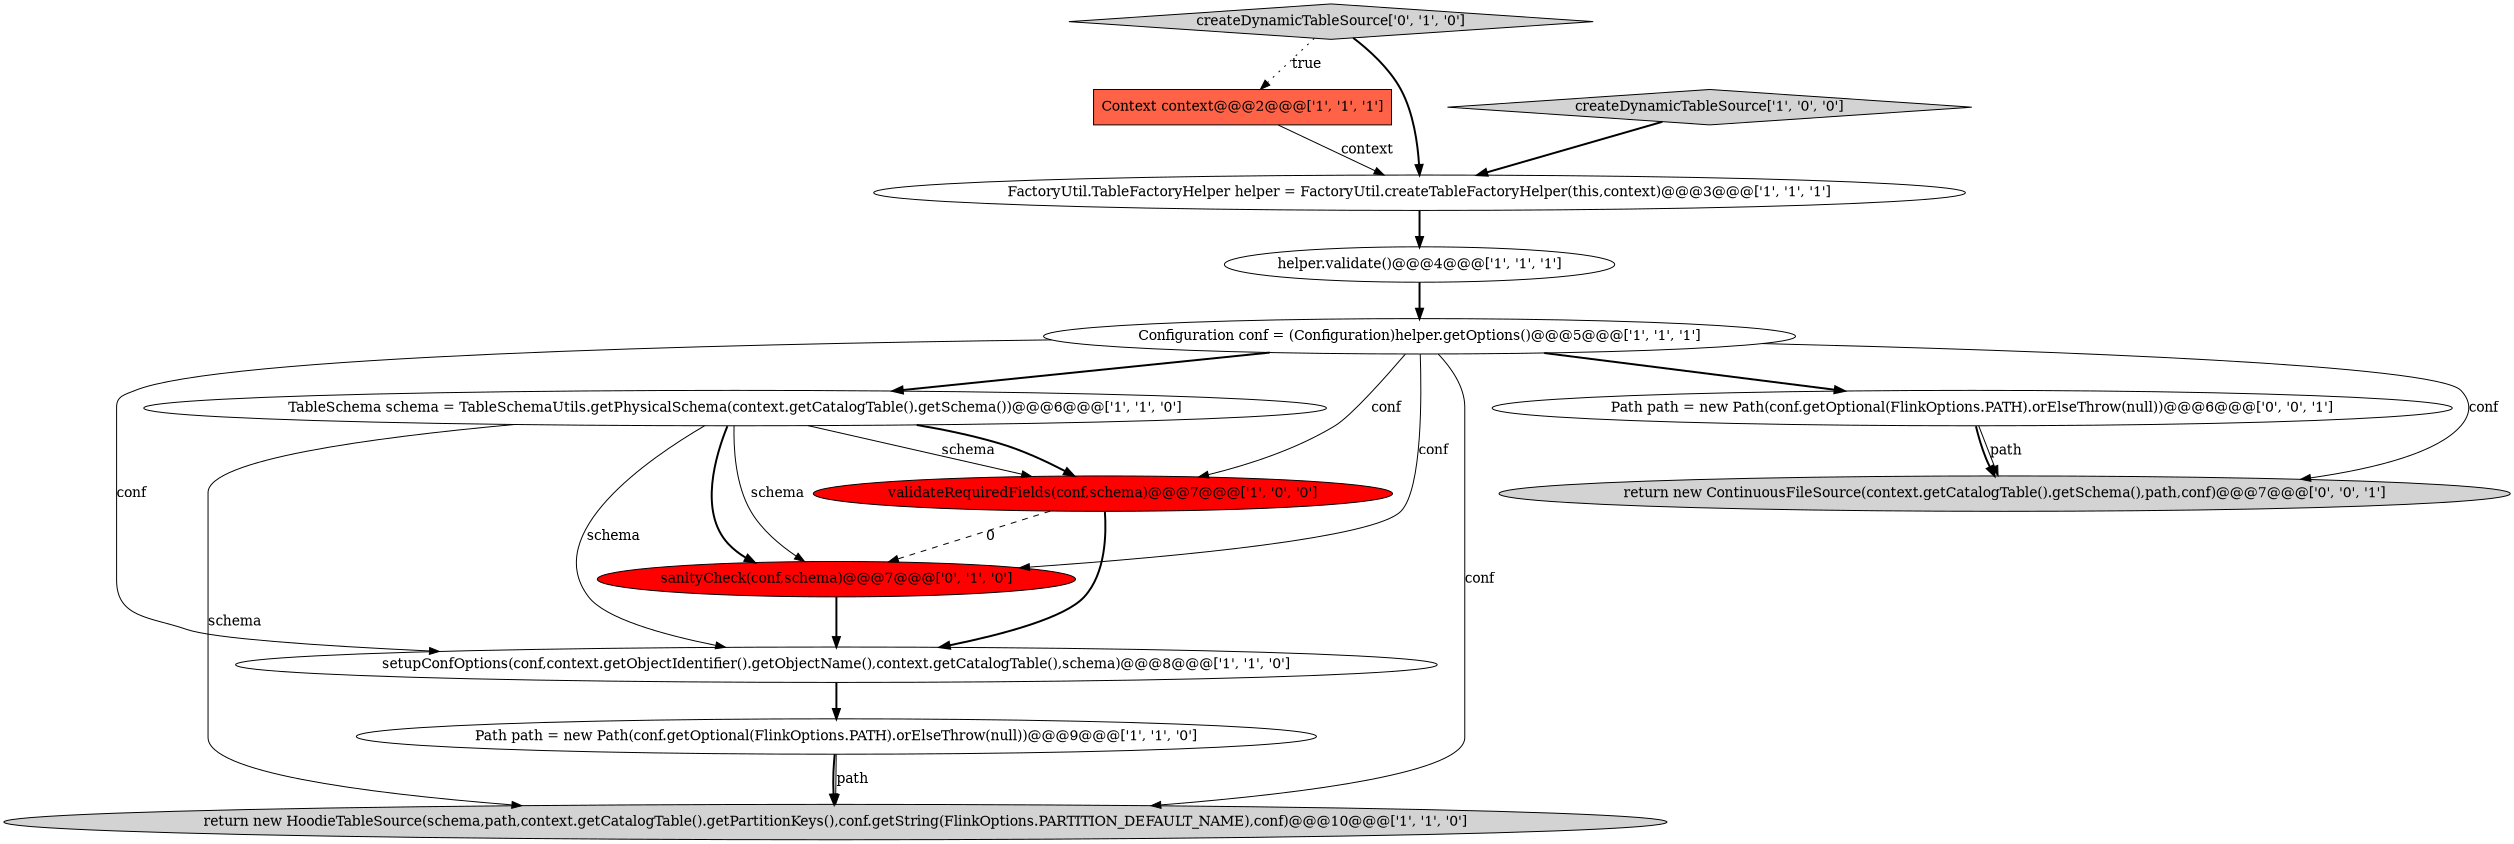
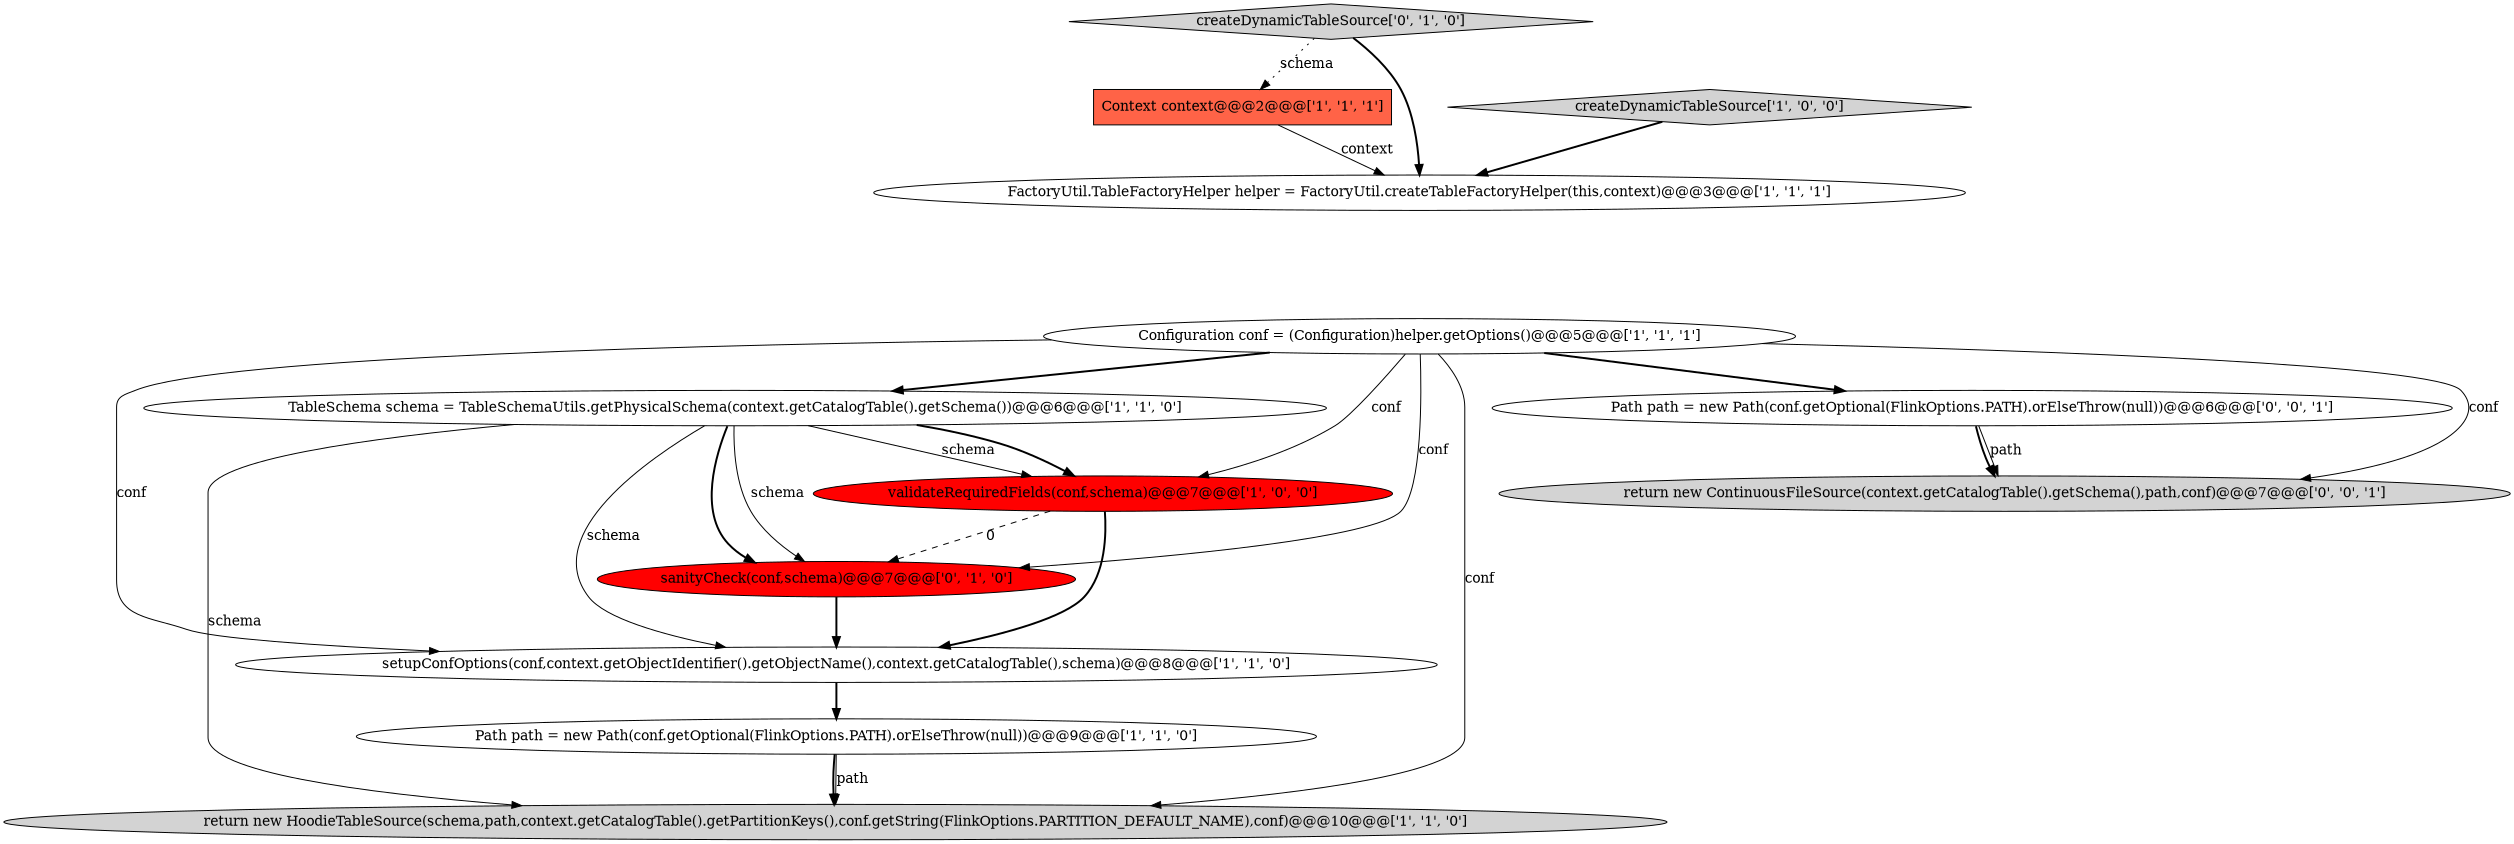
(1307, 64) -> (1307, 64)
(1420, 265) -> none
